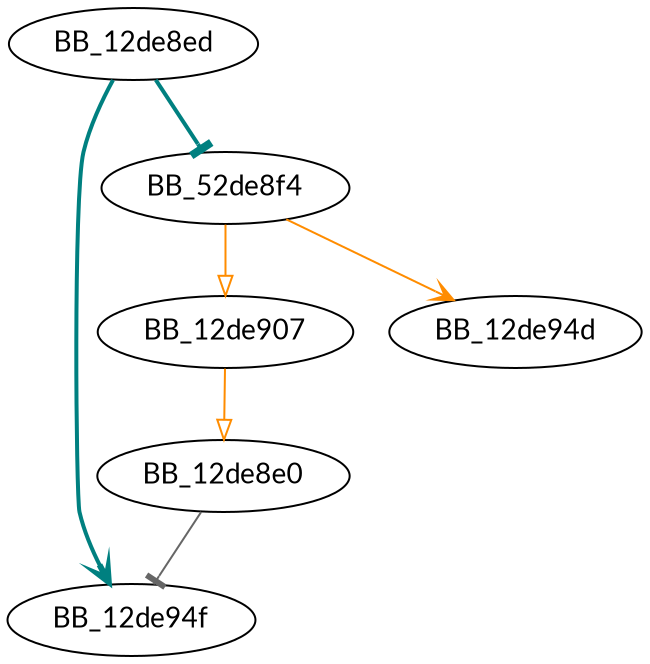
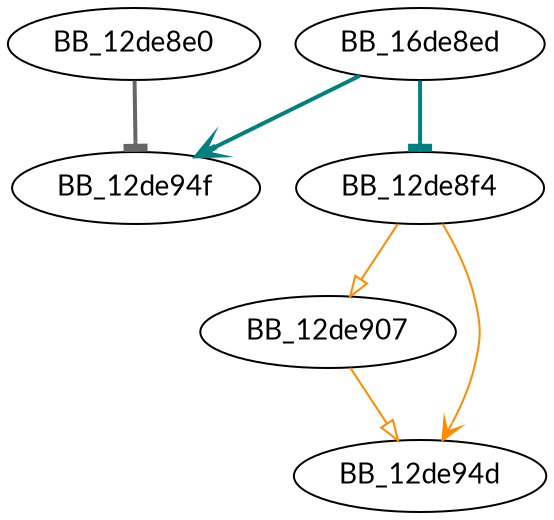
(133, 44) -> (420, 44)
(225, 188) -> (420, 188)
(225, 394) -> (369, 396)
(180, 544) -> (135, 111)
